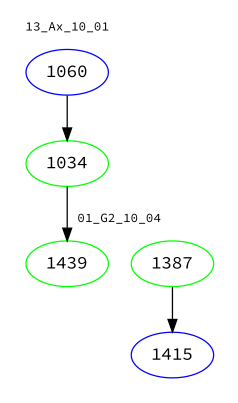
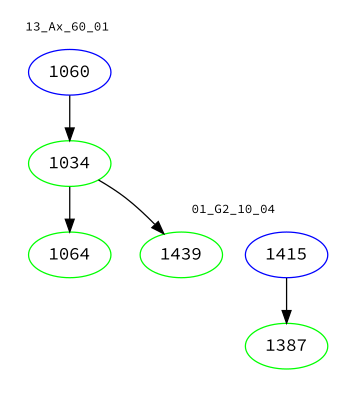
(68, 27) -> (68, 27)
none -> (70, 255)
(172, 303) -> (287, 294)
